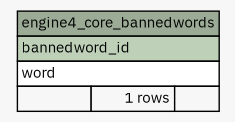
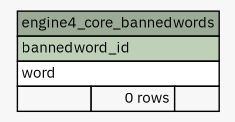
(148, 98) -> (148, 98)
